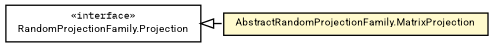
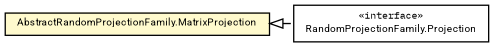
(219, 24) -> (288, 24)
